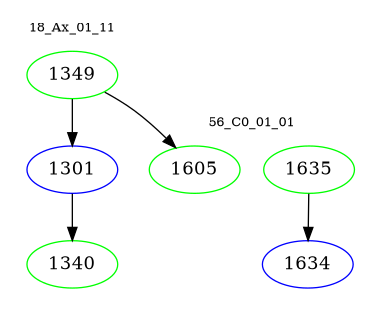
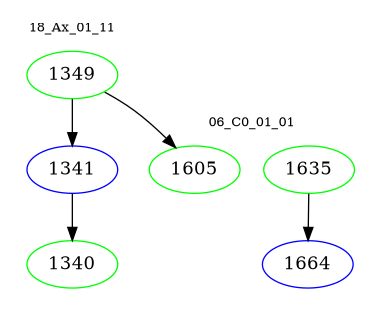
(252, 123) -> (252, 123)
(72, 170) -> (72, 170)
(308, 264) -> (308, 264)
